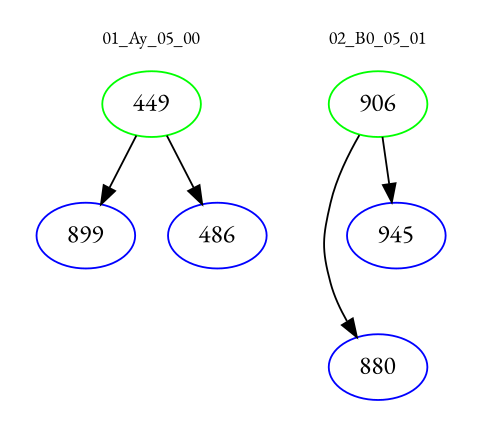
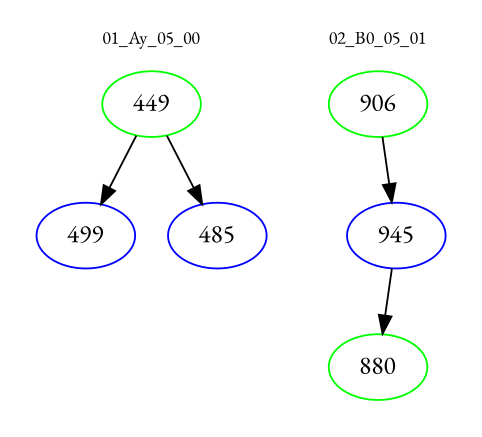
(326, 227) -> (389, 292)
(86, 236) -> (86, 236)
(217, 236) -> (217, 236)
(378, 367) -> (378, 367)
